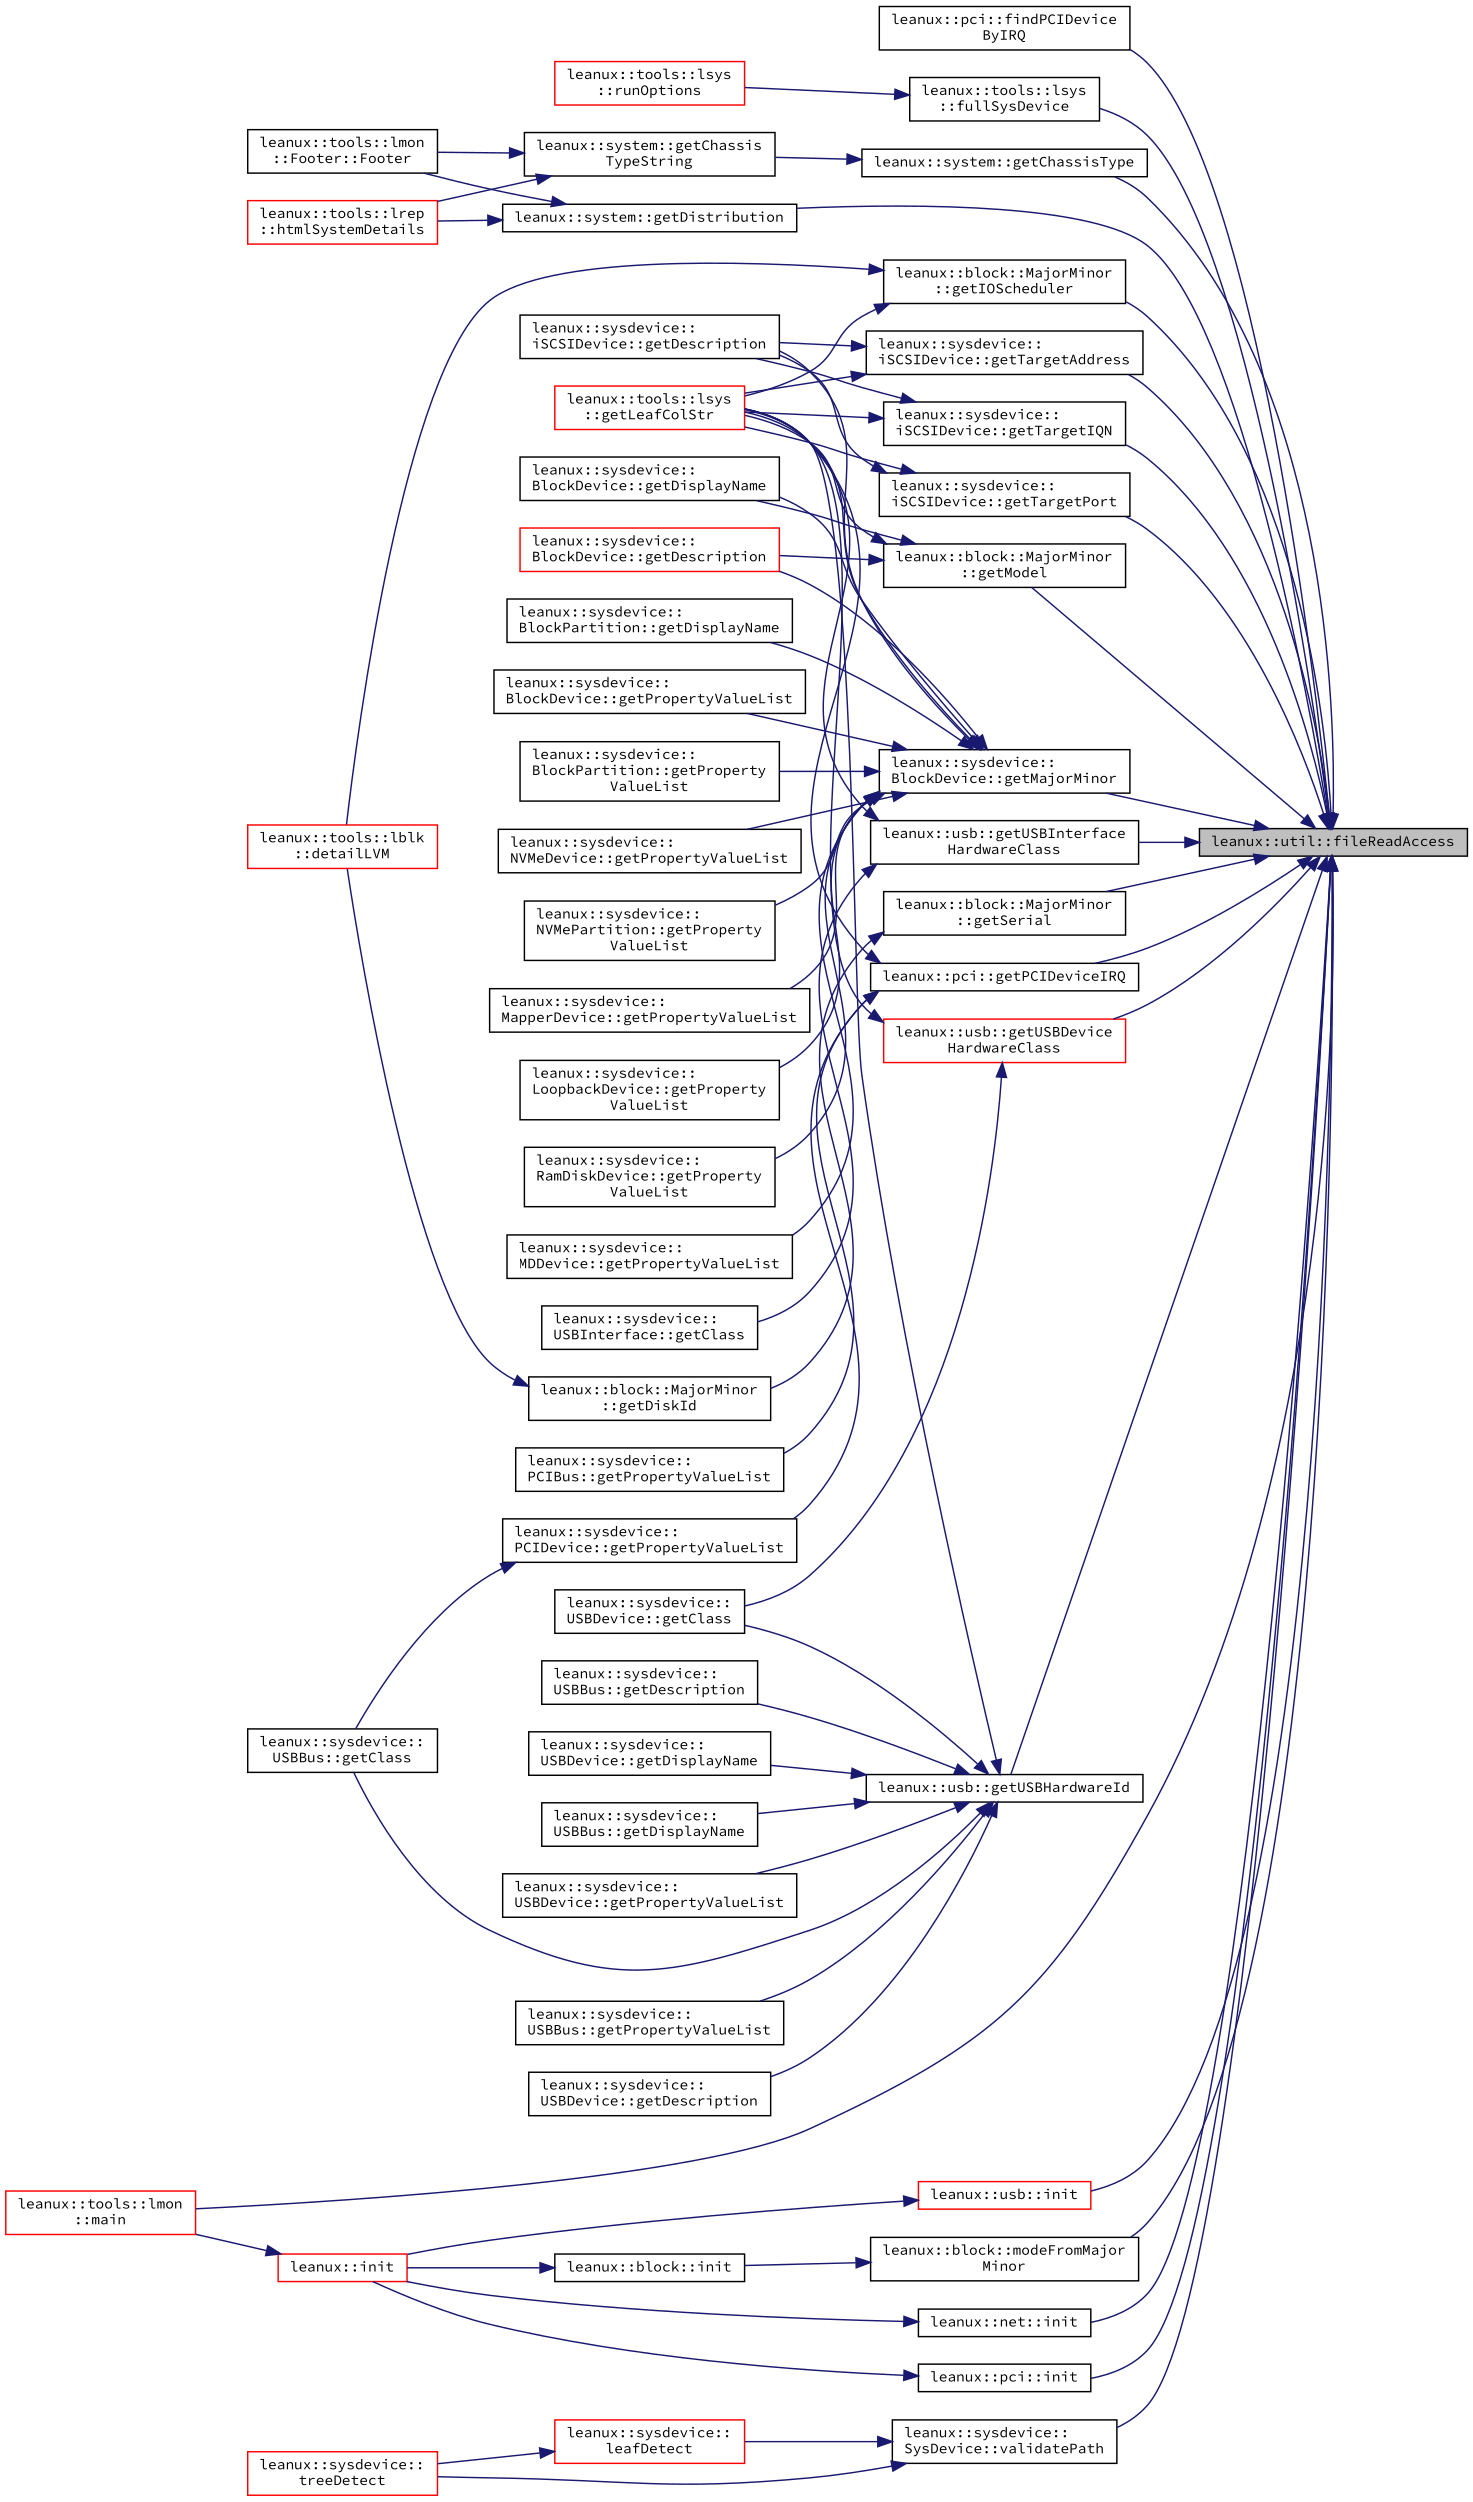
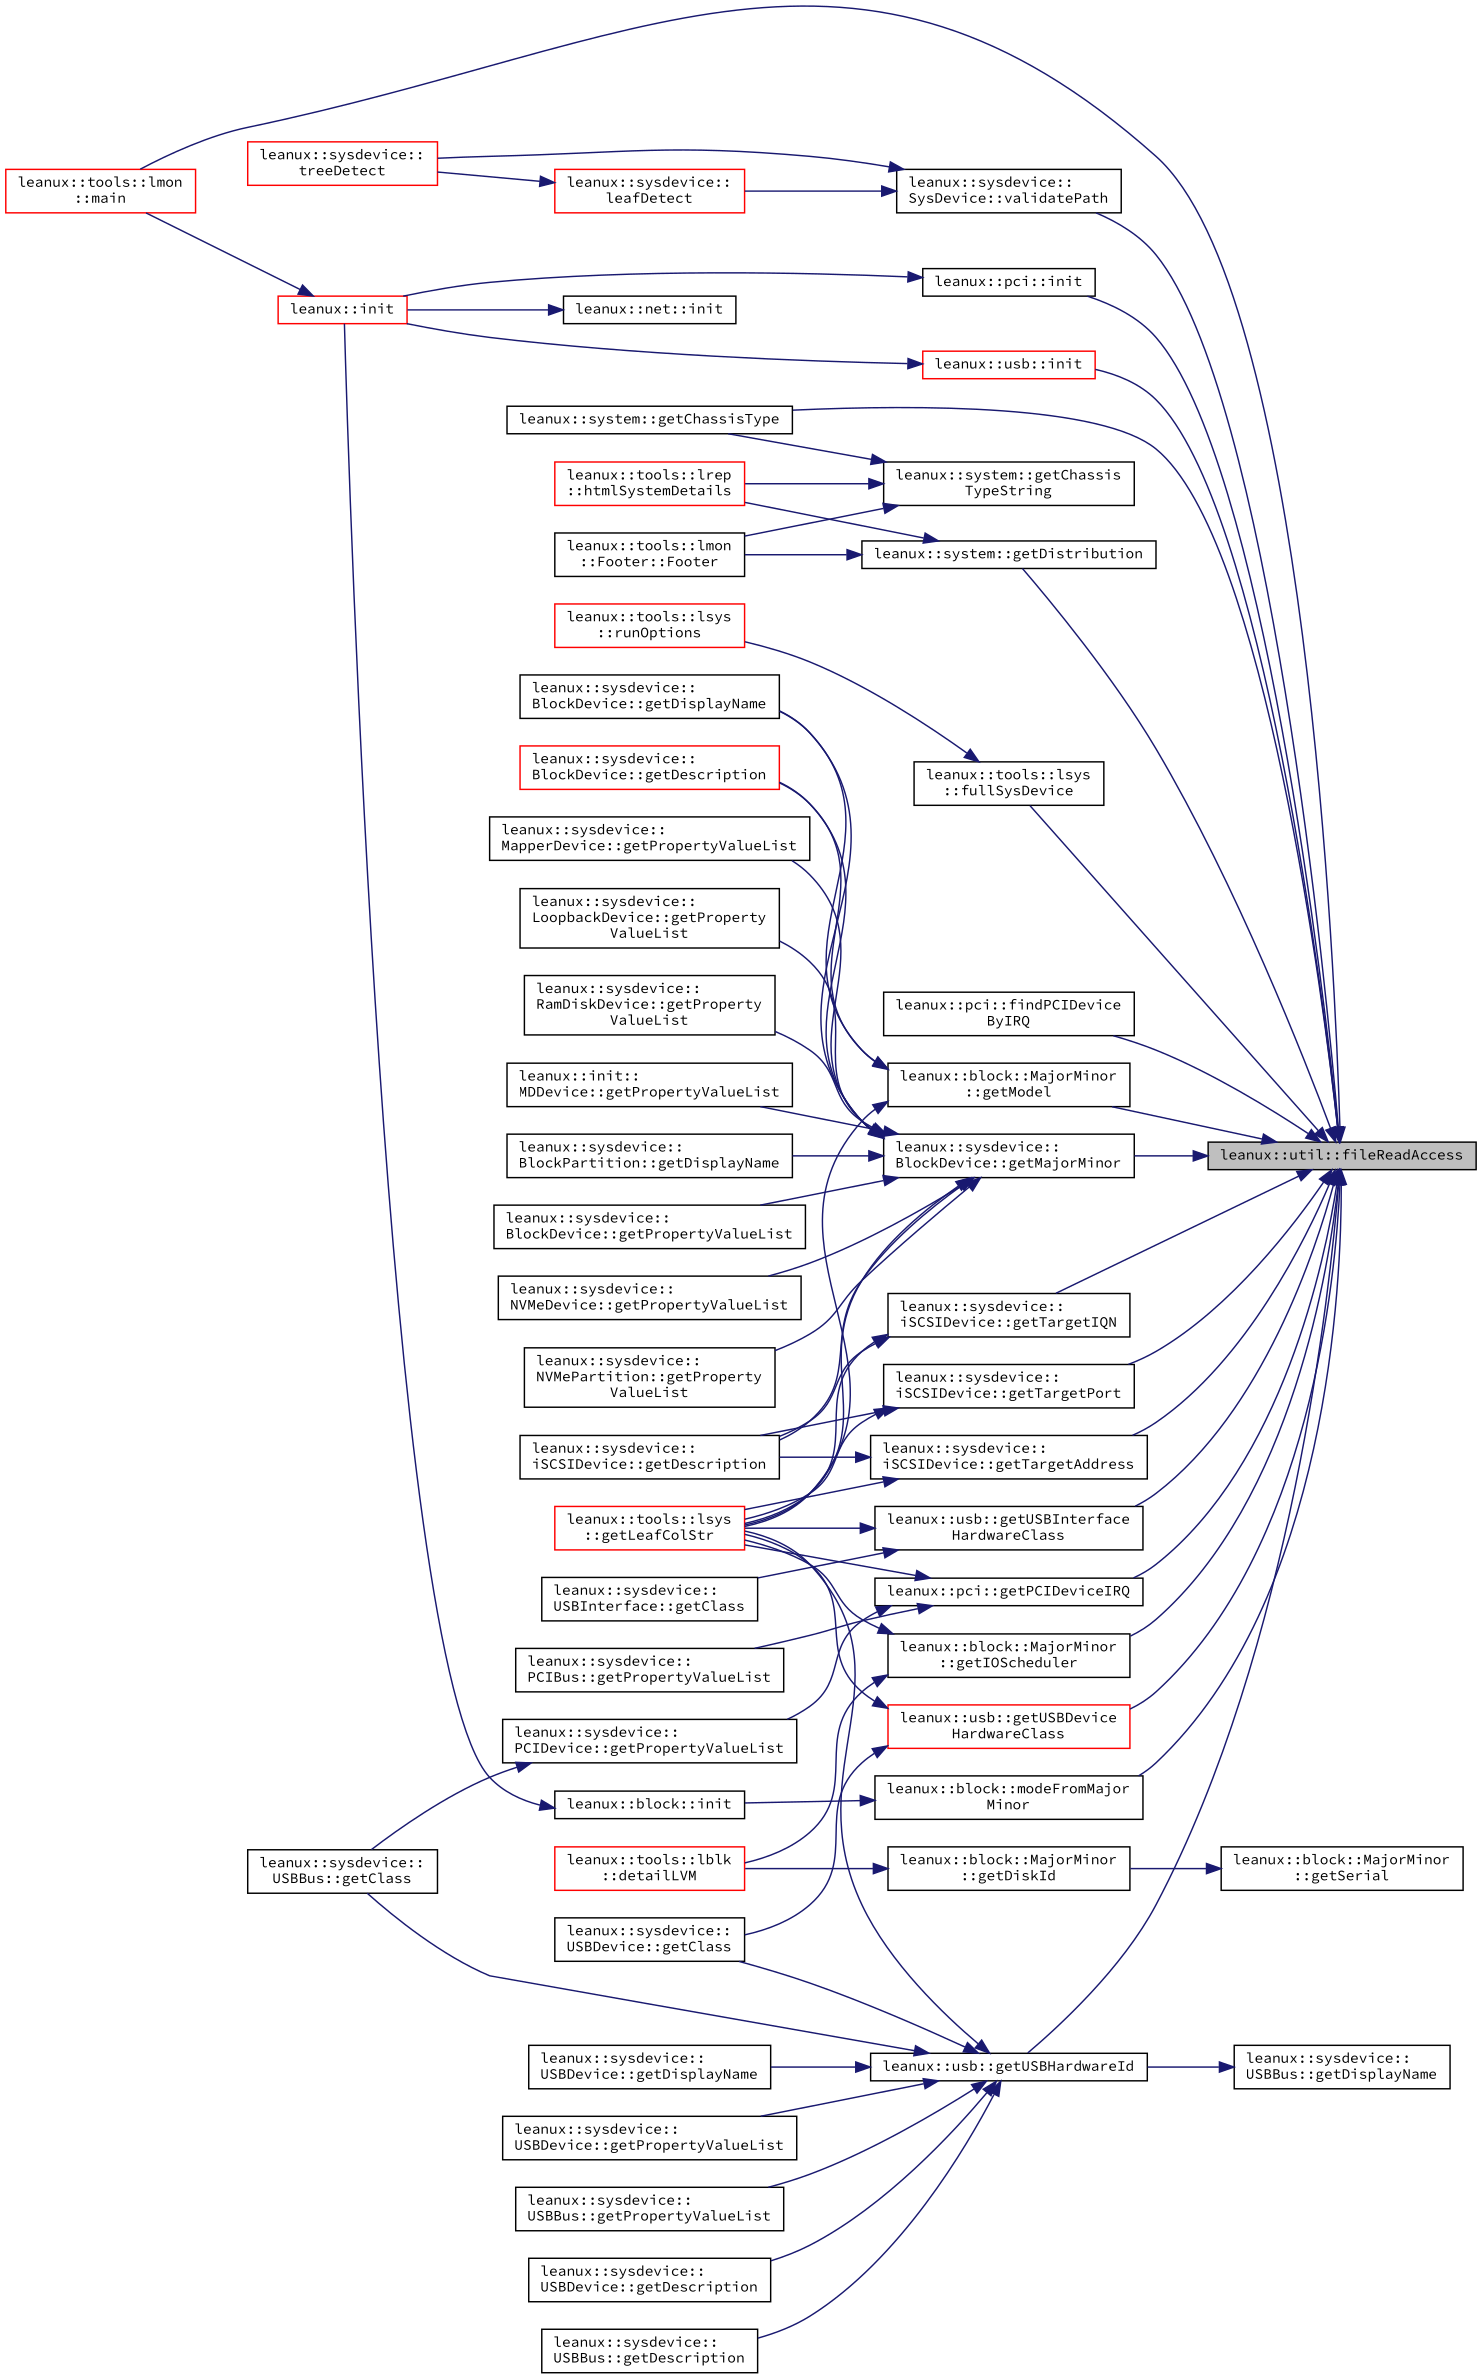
(811, 158) -> (800, 447)
(650, 771) -> none
(1180, 875) -> none
(650, 1257) -> (650, 1085)
(1272, 1621) -> none
(806, 1809) -> (1183, 2067)
